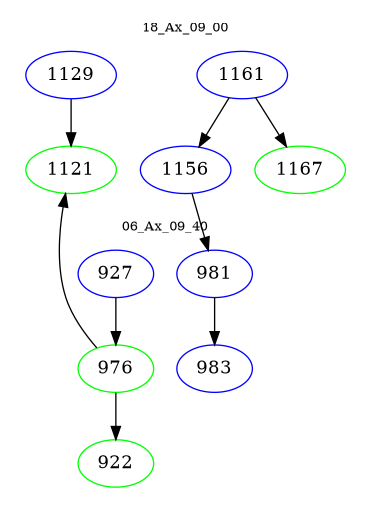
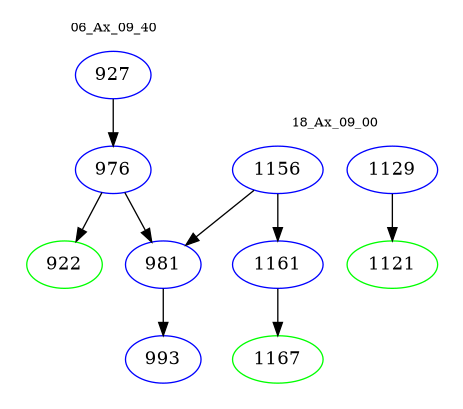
(218, 116) -> (278, 211)
(62, 282) -> (135, 211)
(116, 369) -> (113, 170)
(215, 369) -> (163, 359)
